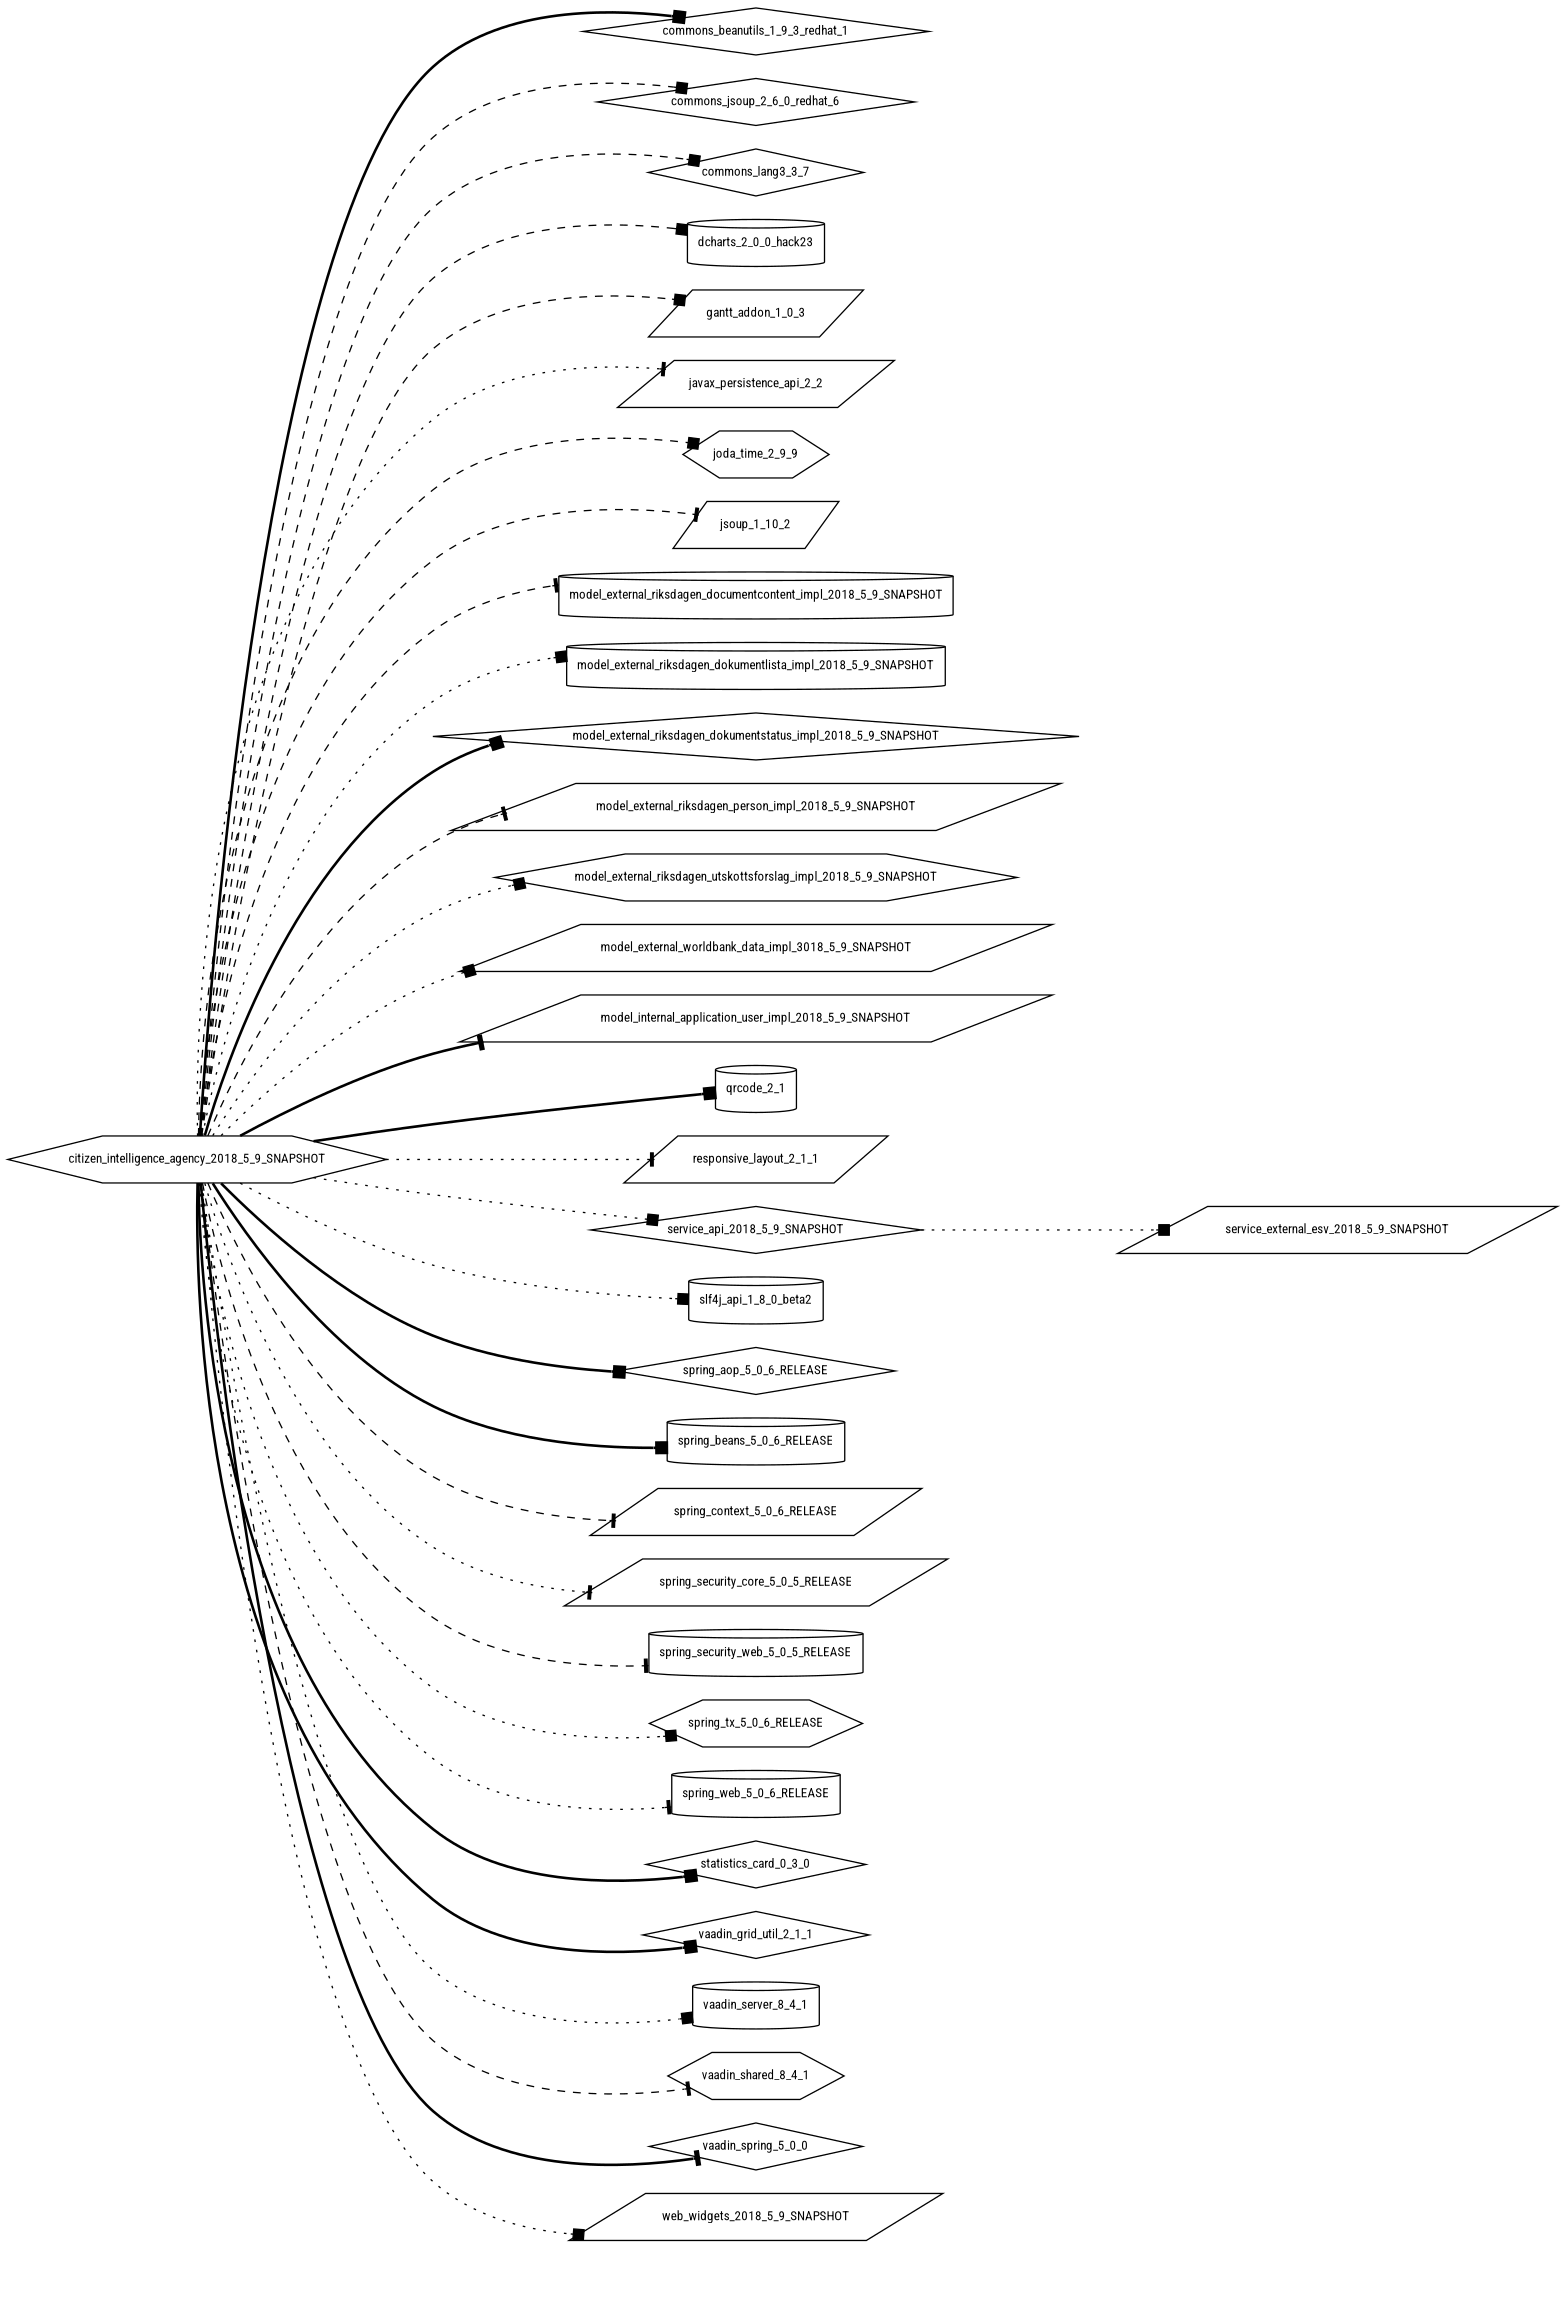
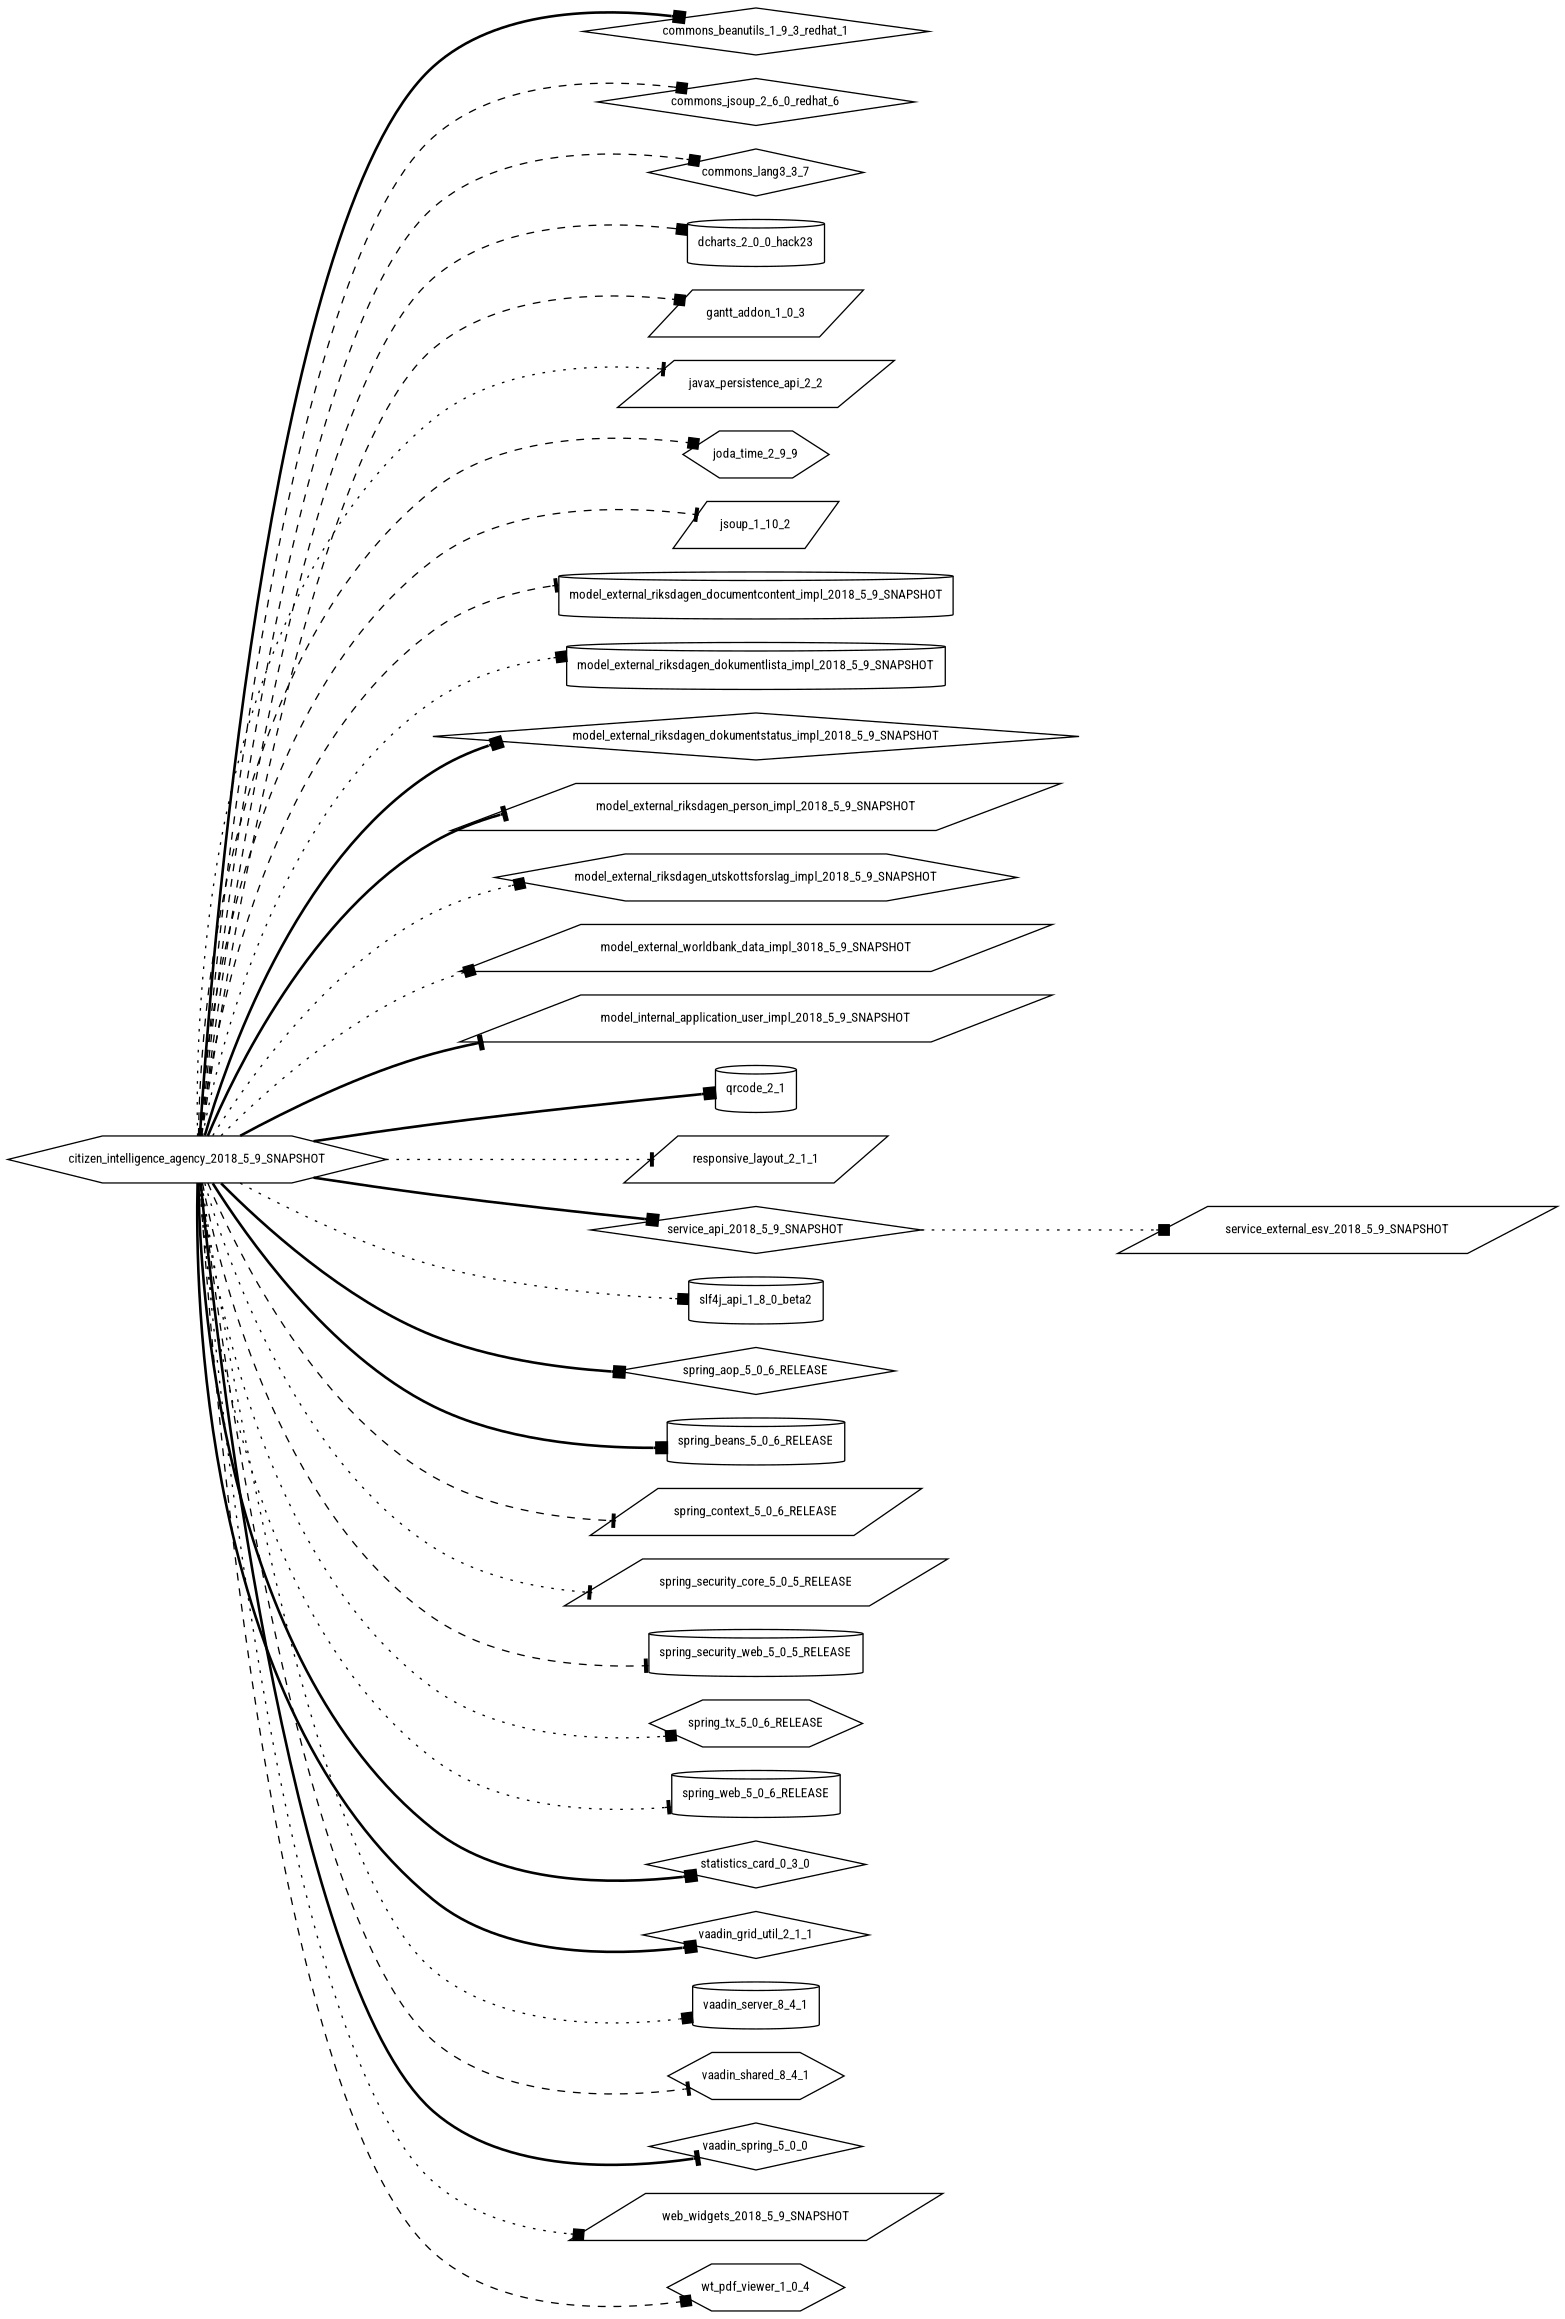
(321, 943) -> (321, 943)
(479, 1200) -> (479, 1200)
none -> (756, 2287)
